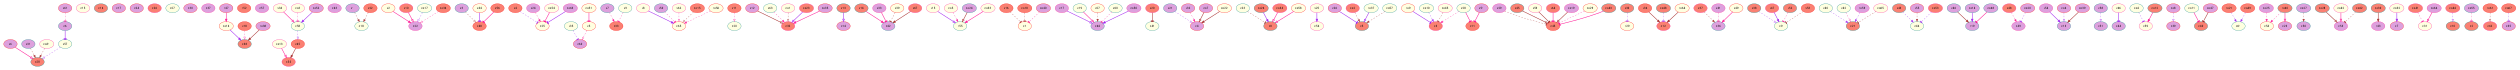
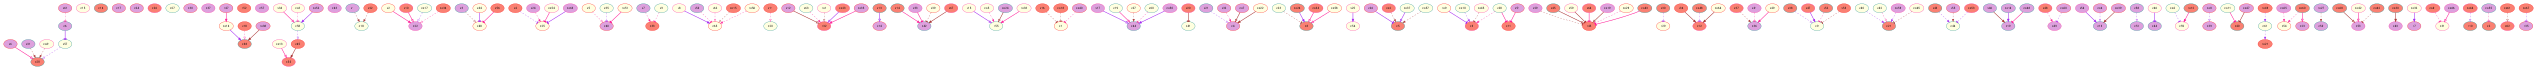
(2233, 16) -> (2265, 34)
(589, 17) -> (616, 17)
(480, 26) -> (480, 26)
